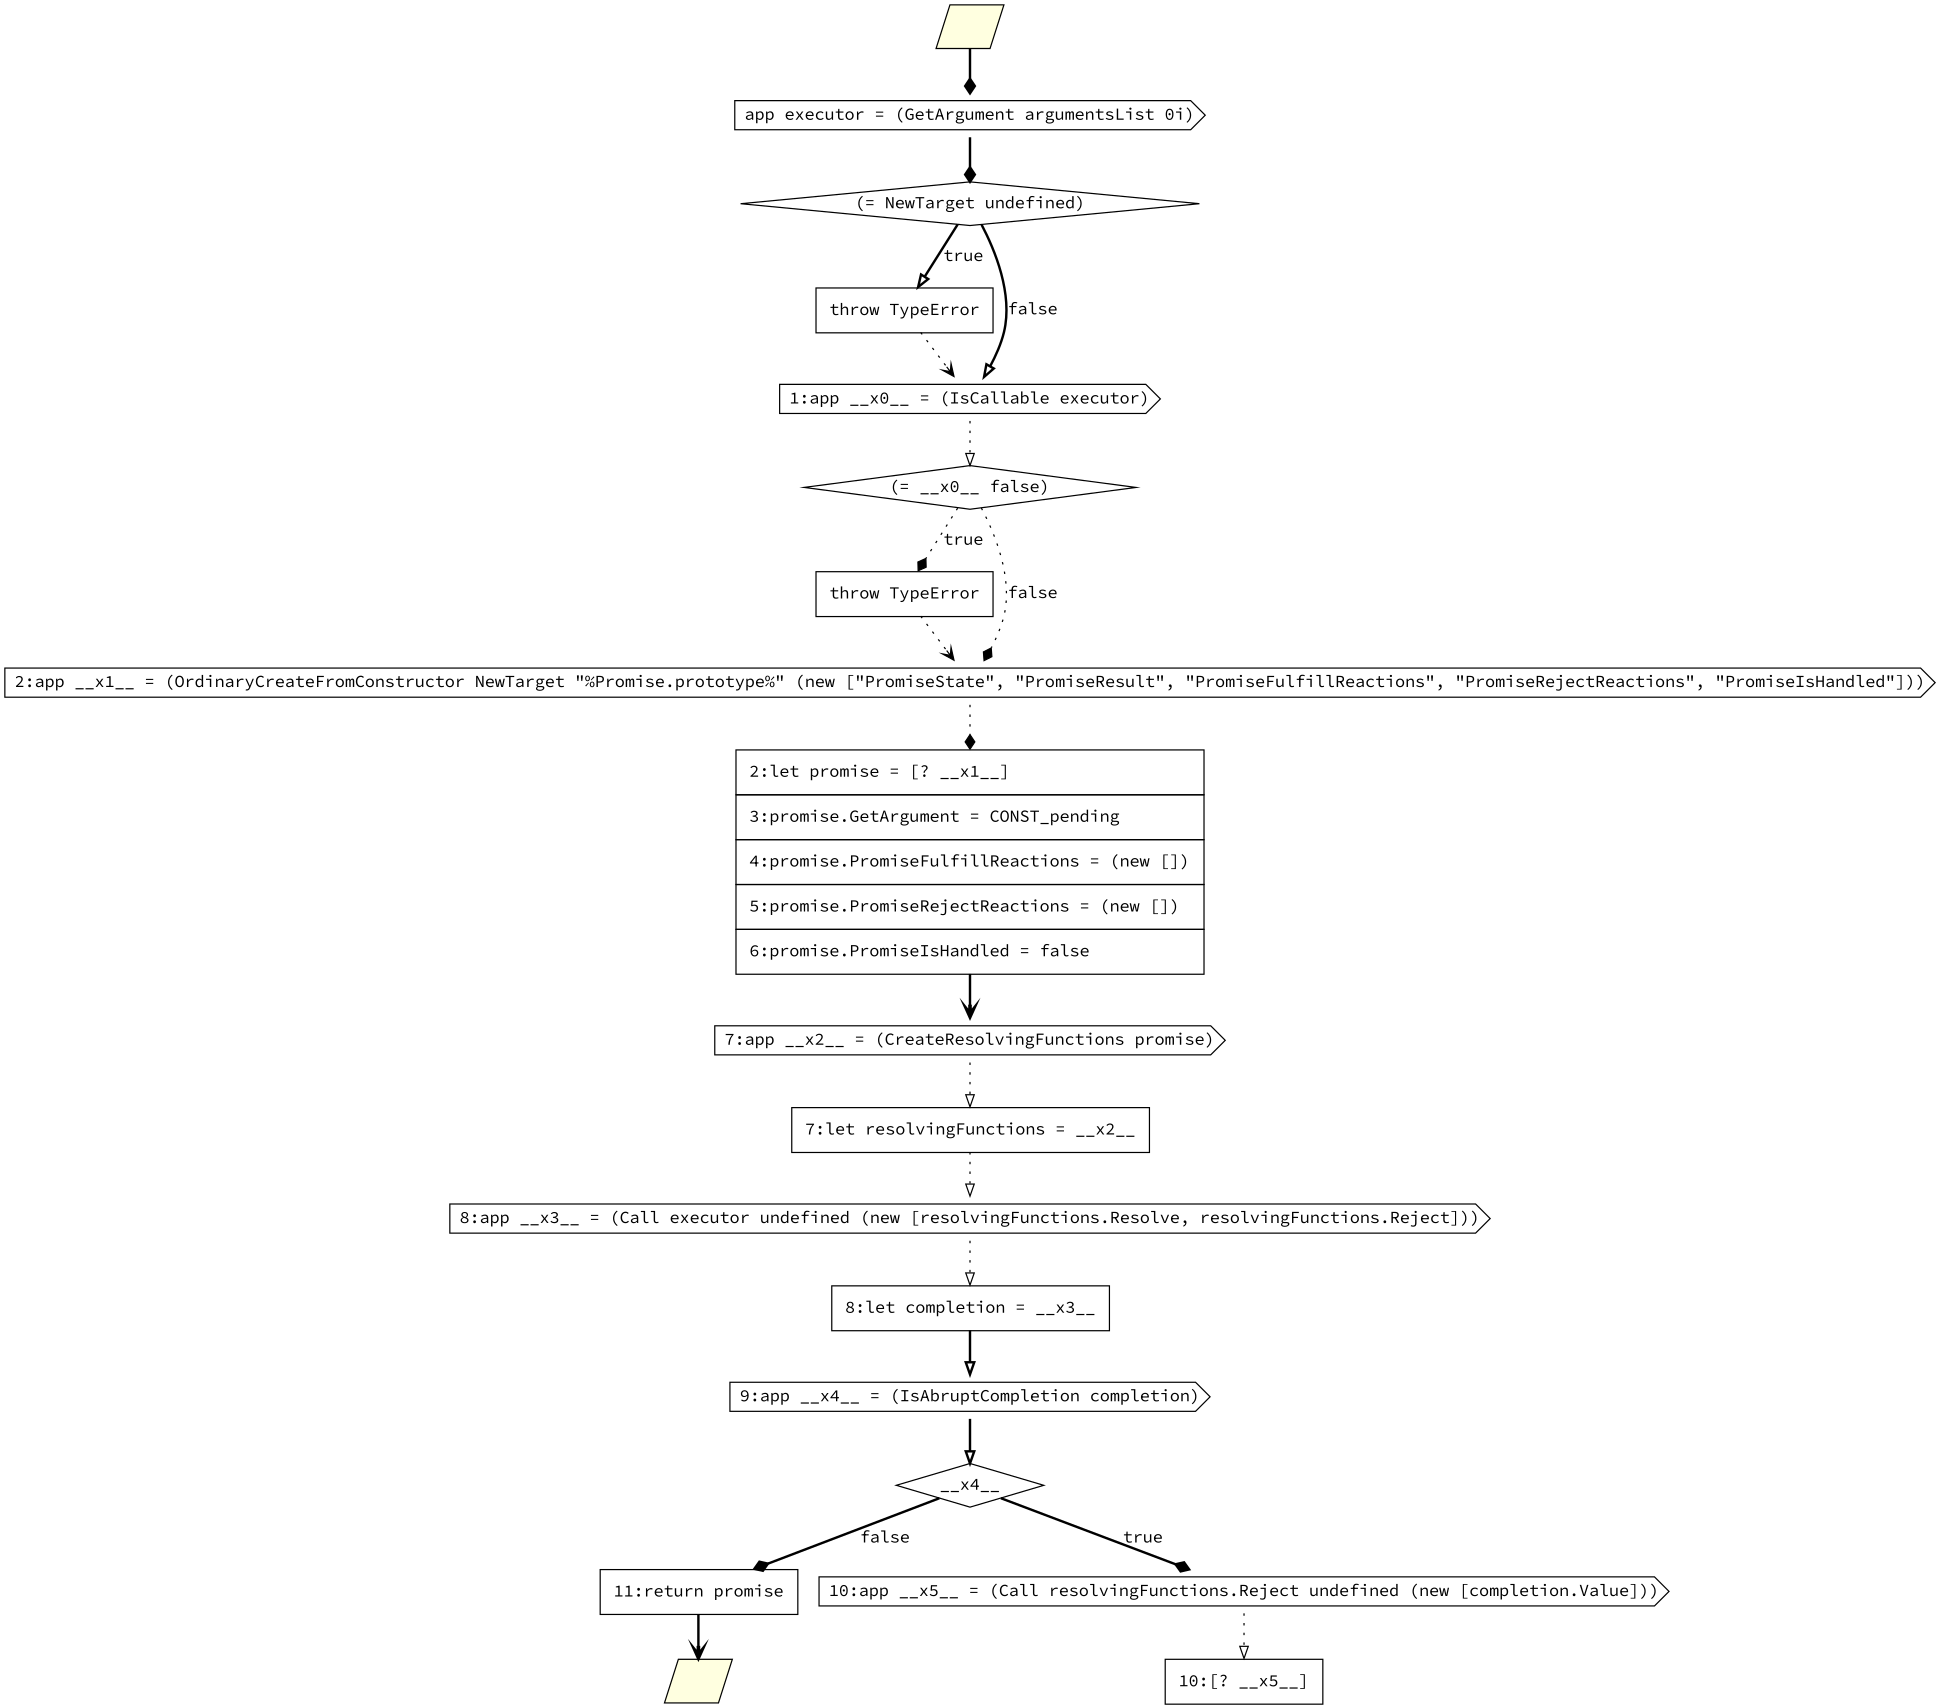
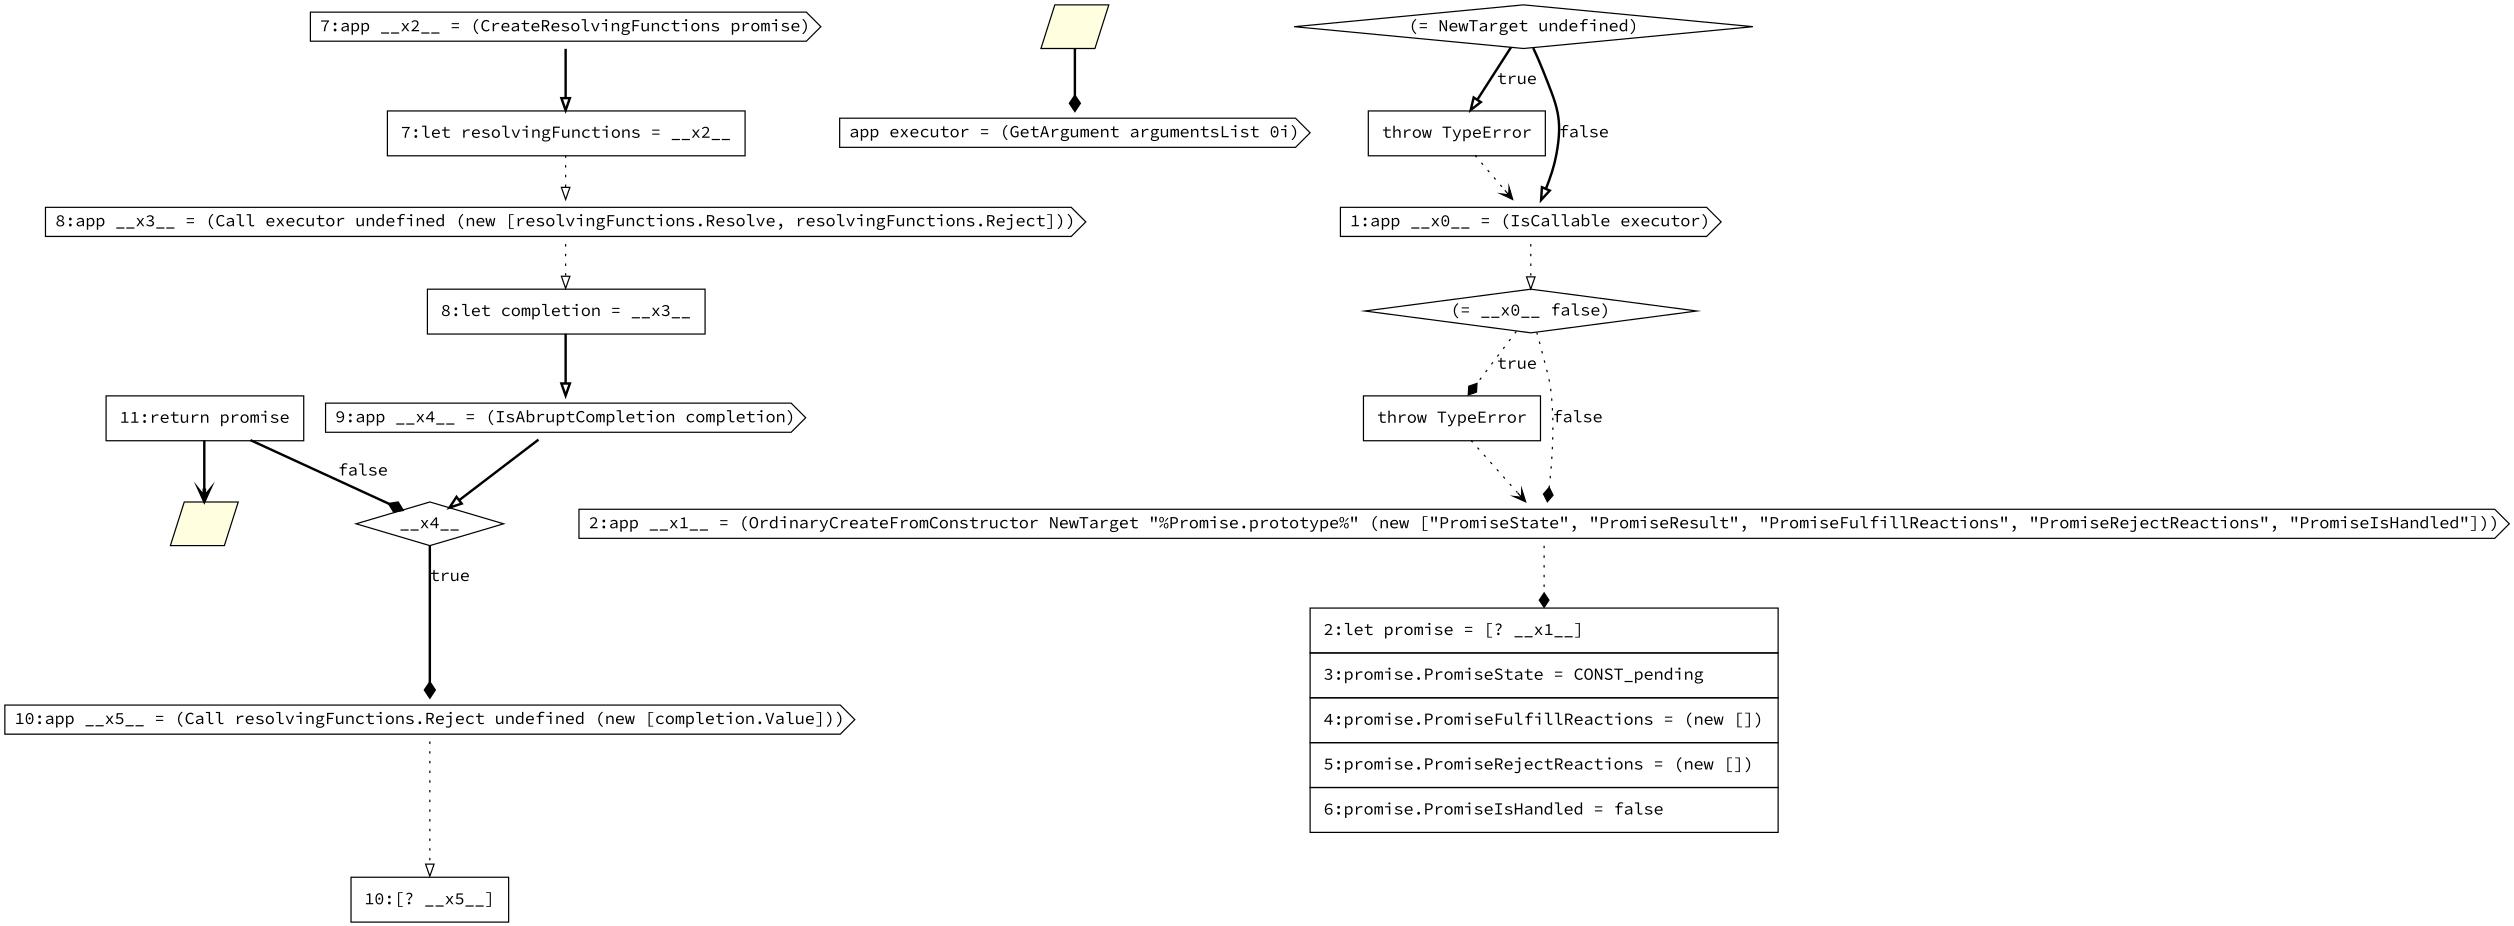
(970, 152) -> none
(935, 817) -> (1514, 675)
(970, 990) -> none
(970, 1079) -> (566, 73)
(854, 1531) -> (320, 472)
